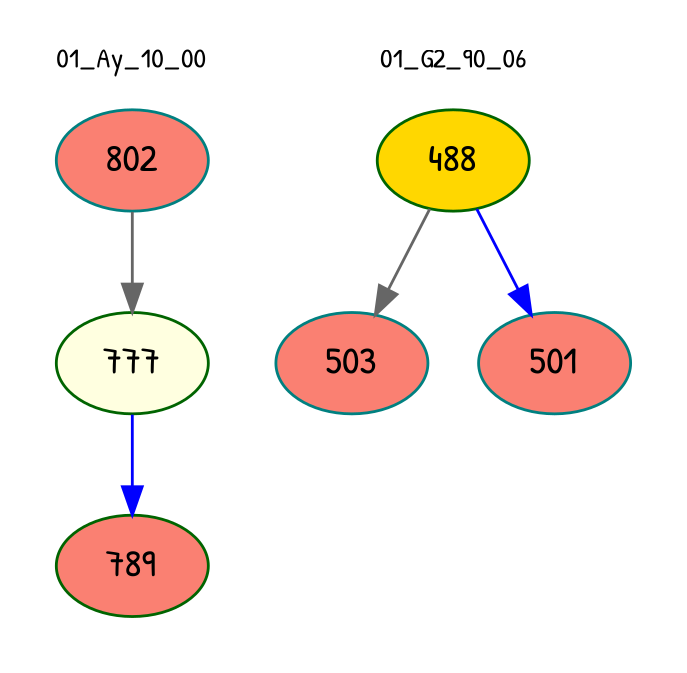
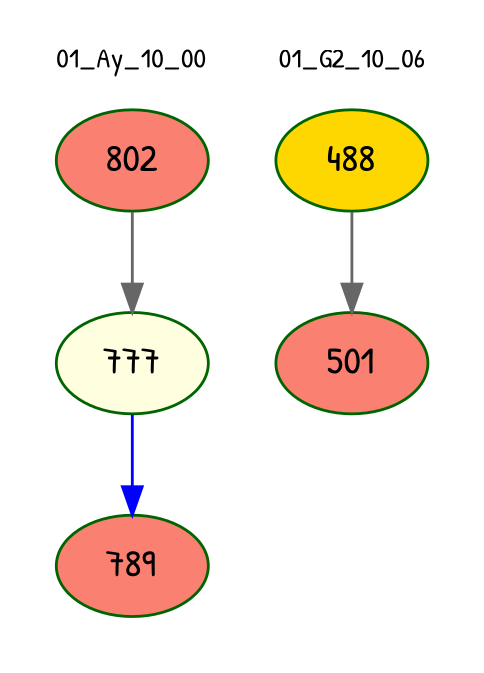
(453, 61) -> (352, 61)
(132, 160) -> (132, 160)
(497, 249) -> (352, 248)
(352, 363) -> none
(555, 363) -> (352, 363)
